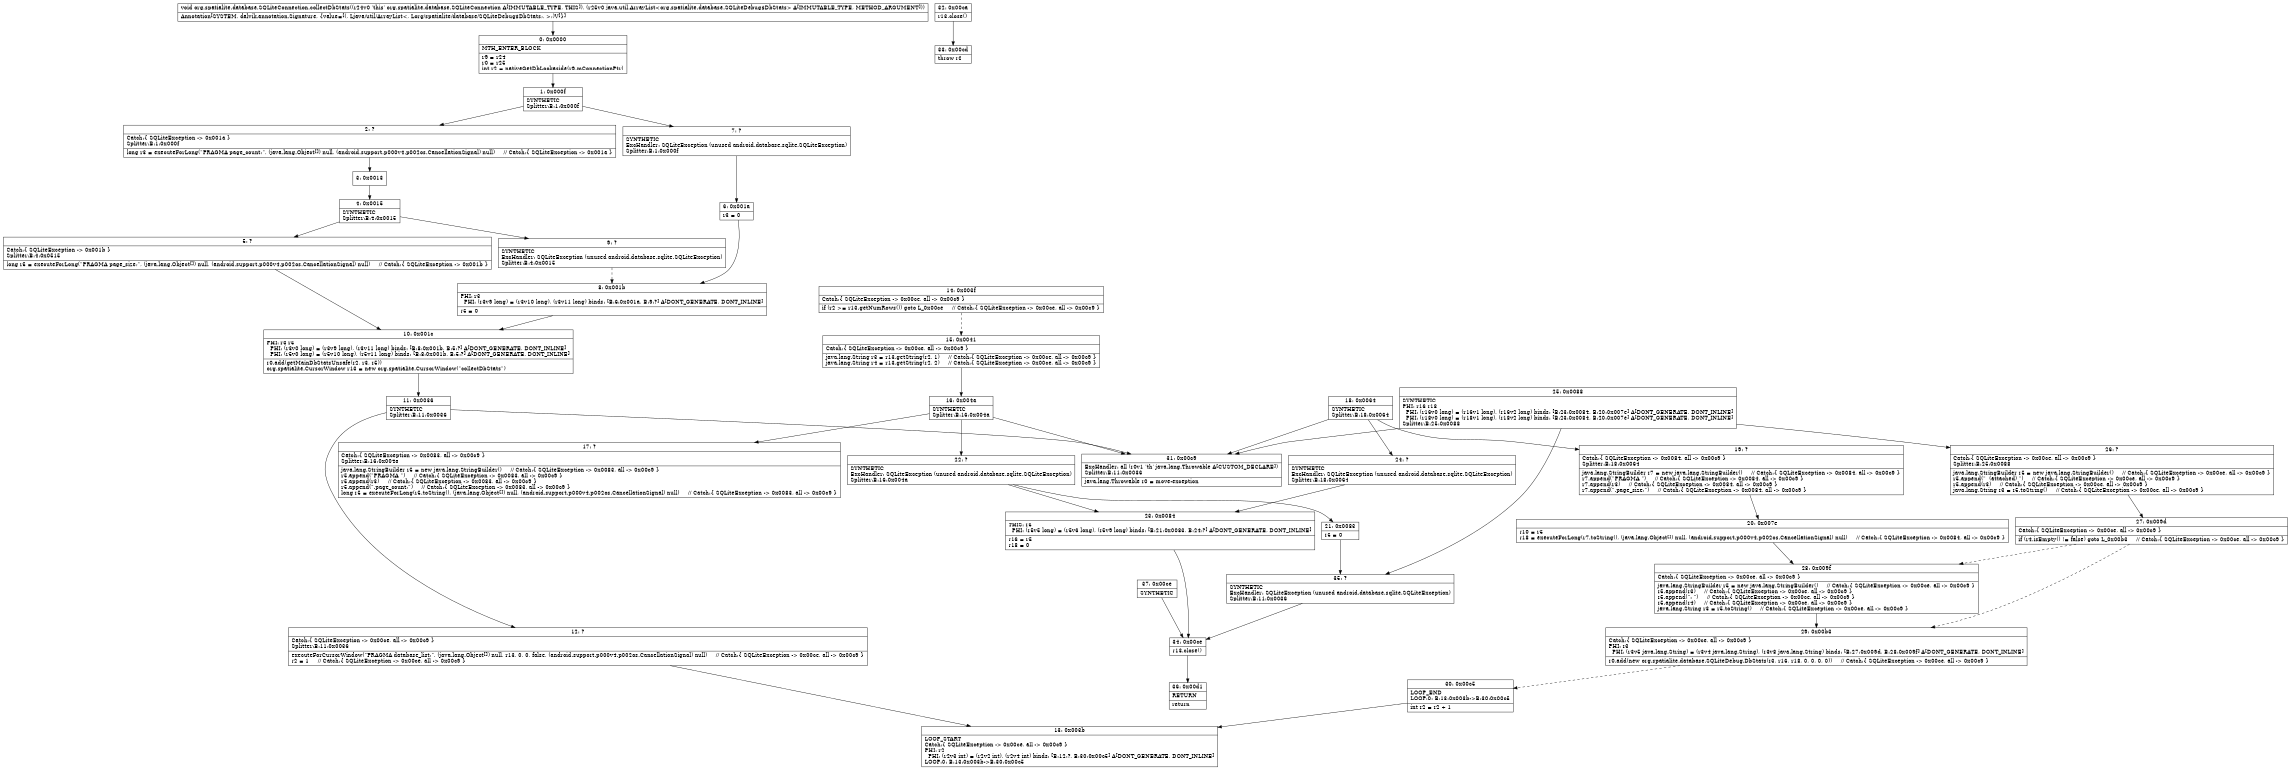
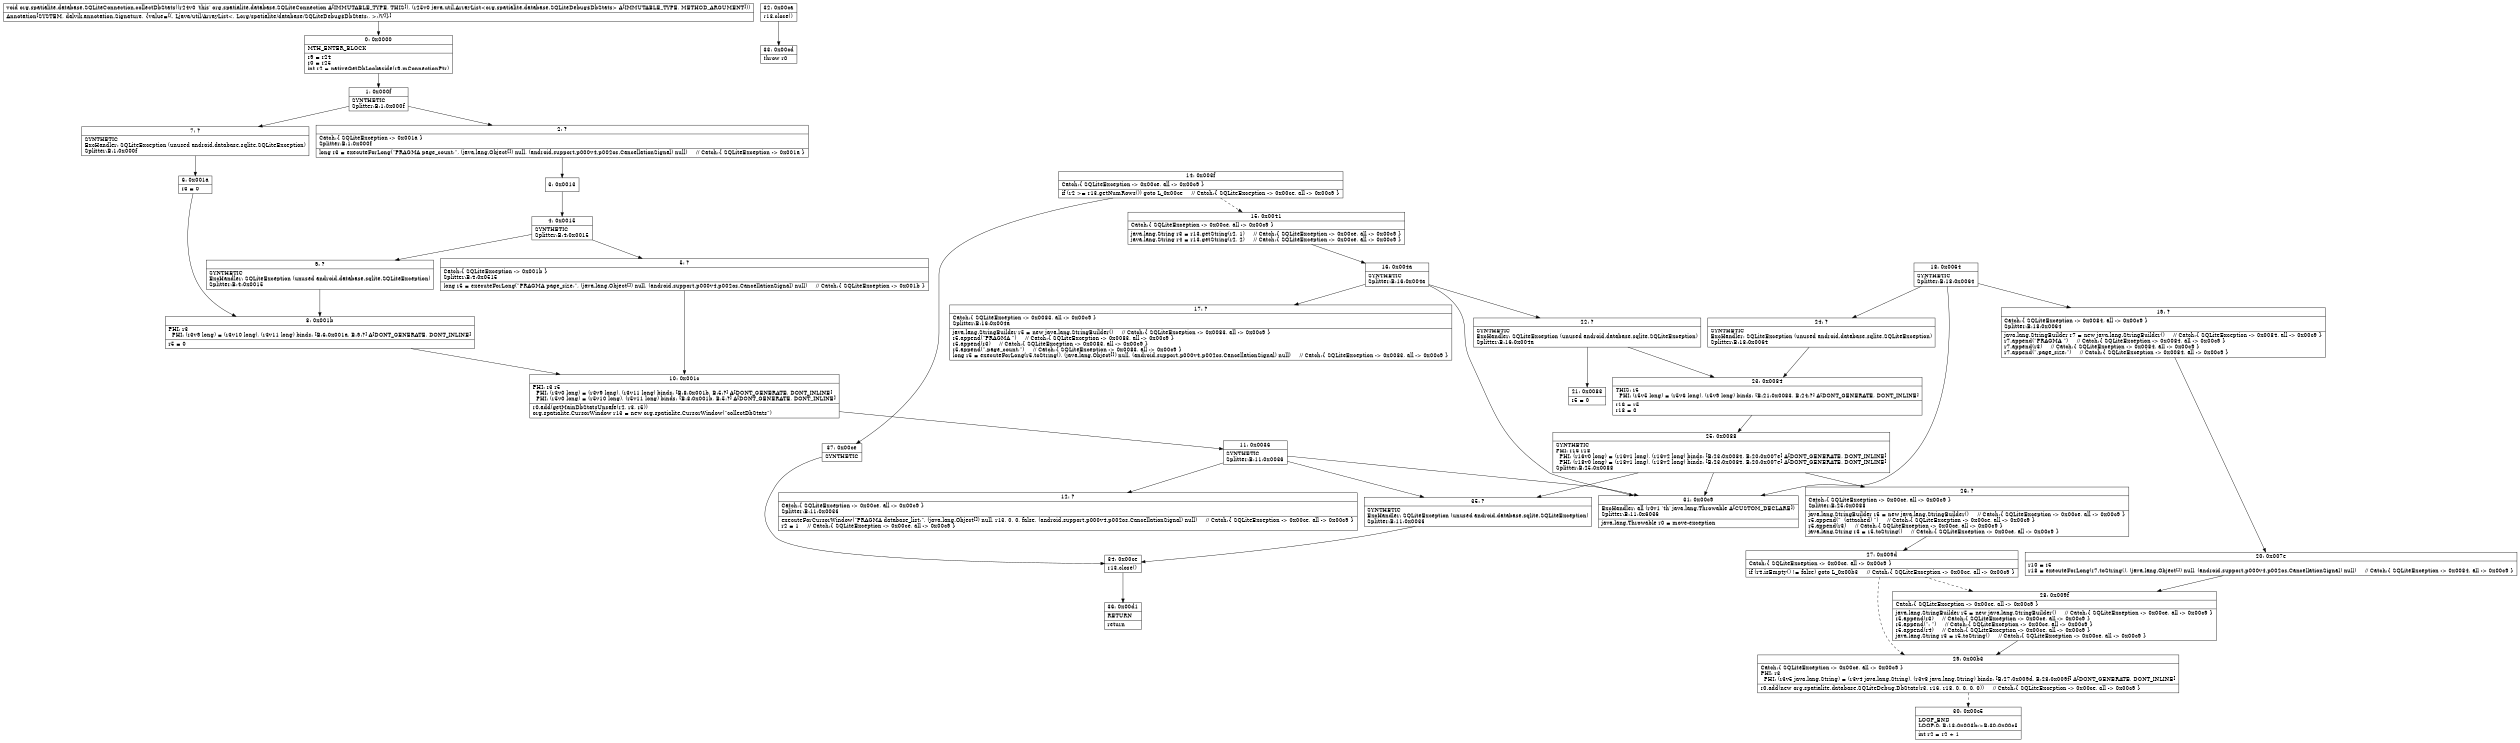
(612, 274) -> (320, 301)
none -> (939, 274)
(1114, 473) -> (1631, 514)
(1340, 555) -> (1354, 479)
(1186, 591) -> (1746, 422)
(1070, 747) -> none
